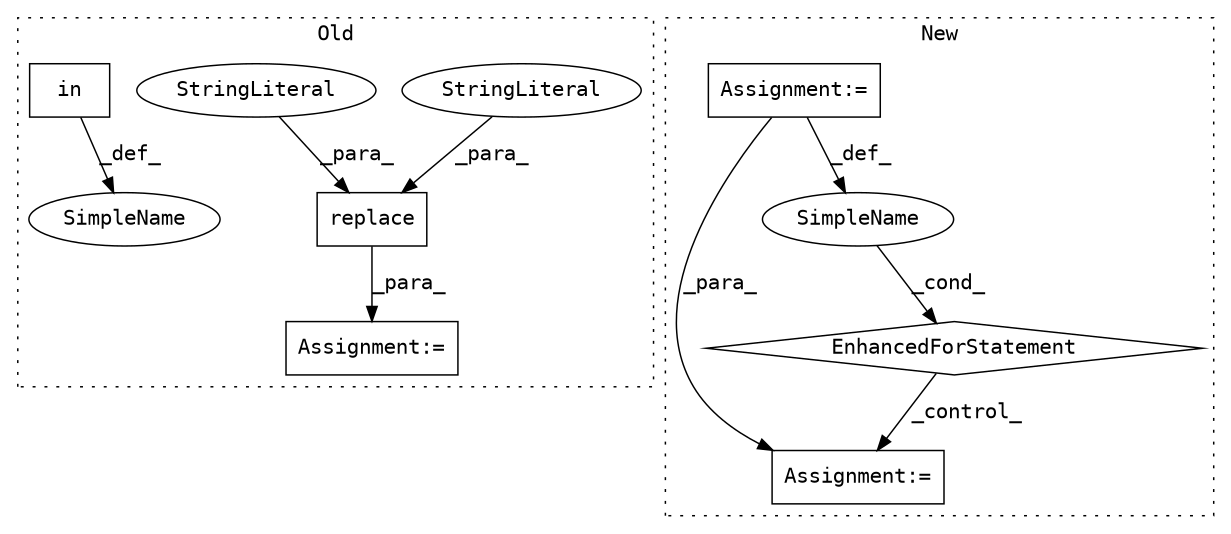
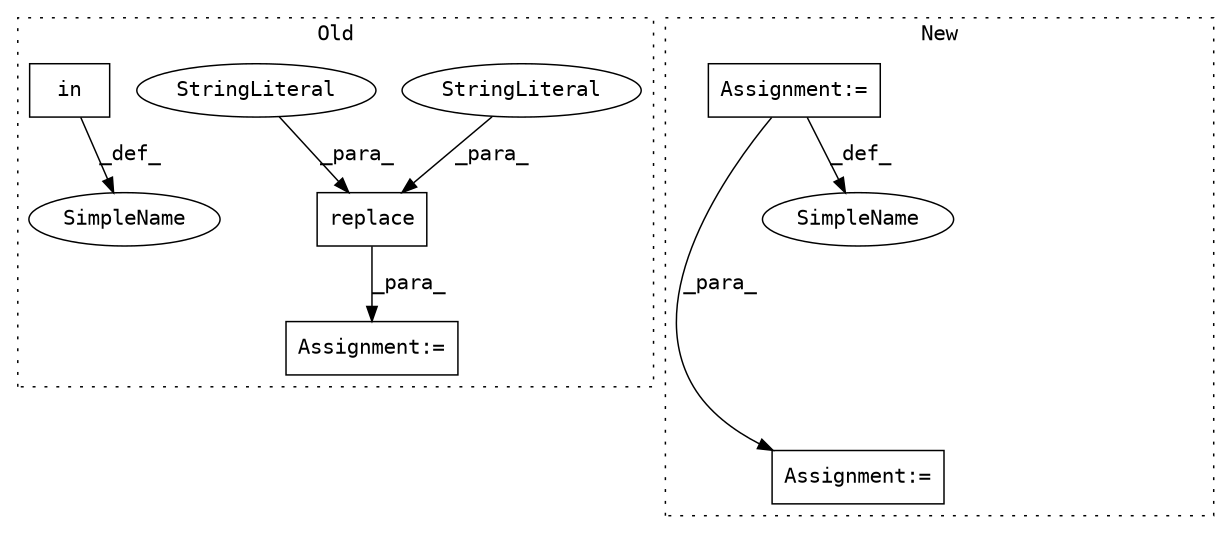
(954, 348) -> none
